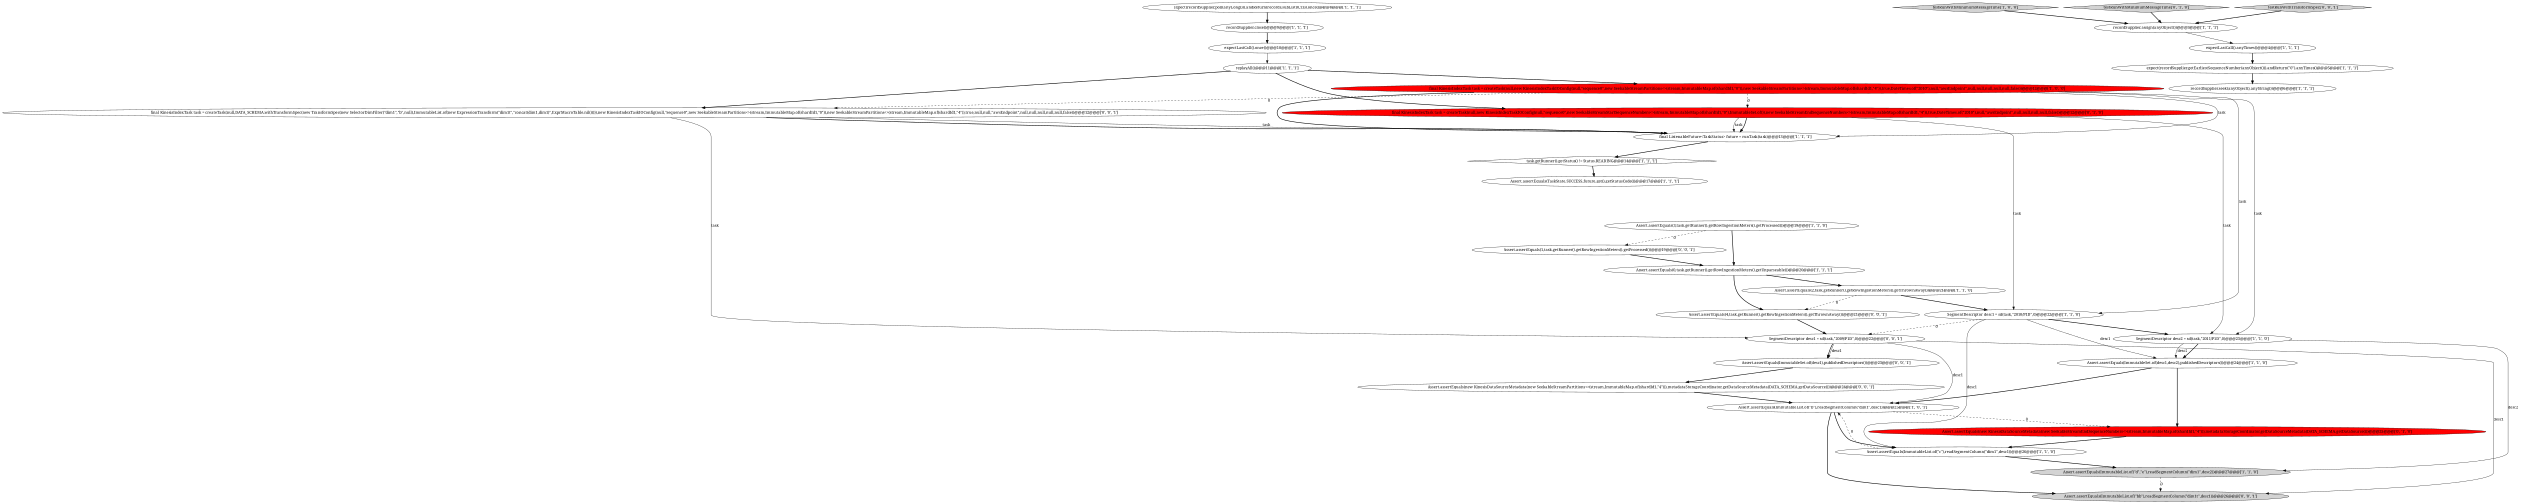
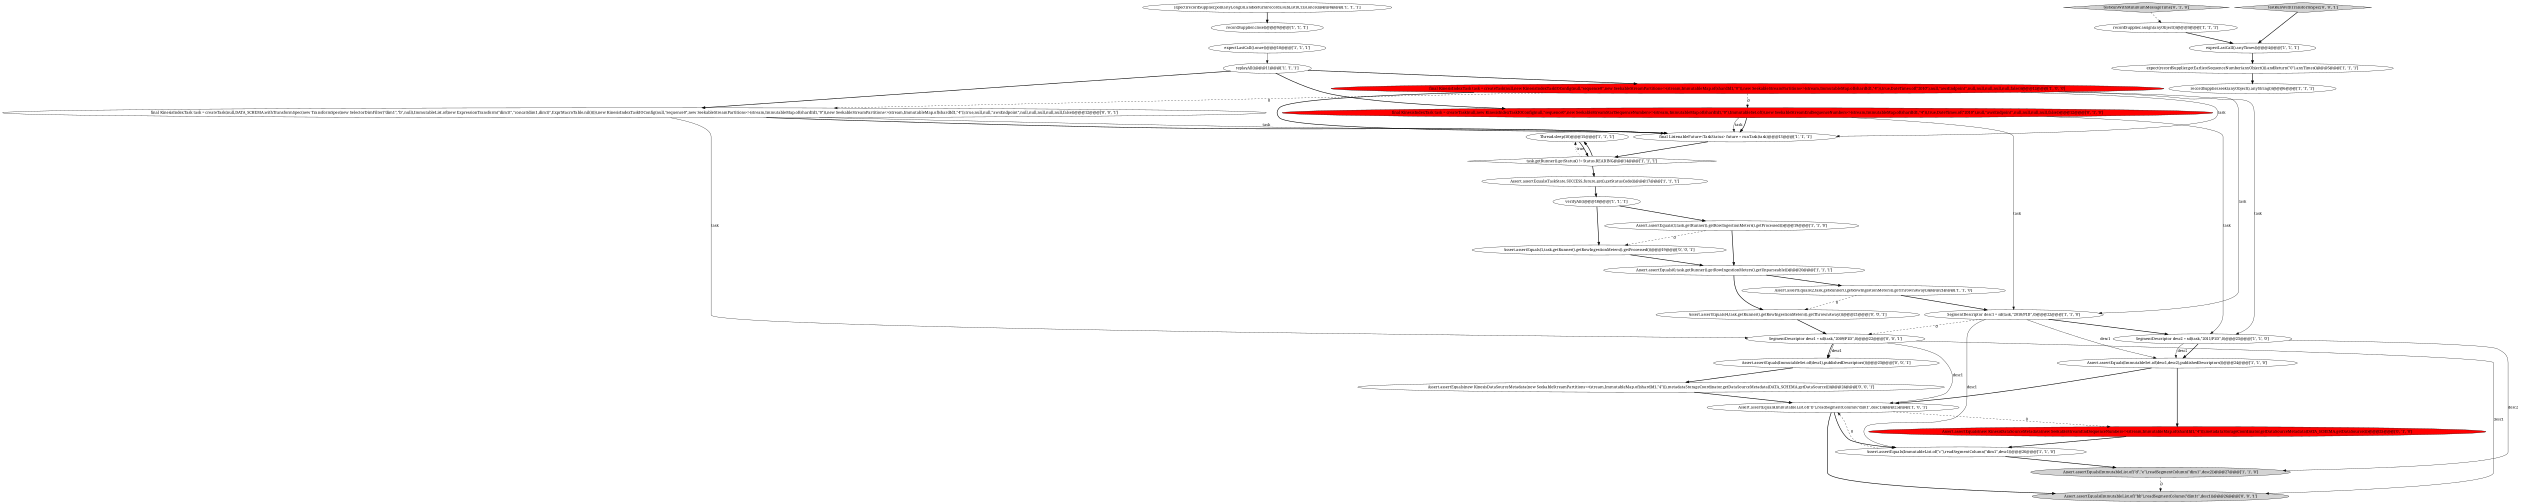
(1976, 8) -> none
(2155, 16) -> (2155, 16)
(2240, 17) -> (2279, 27)
(1267, 37) -> none
(2208, 38) -> (2208, 38)
none -> (1577, 137)
none -> (1597, 202)
